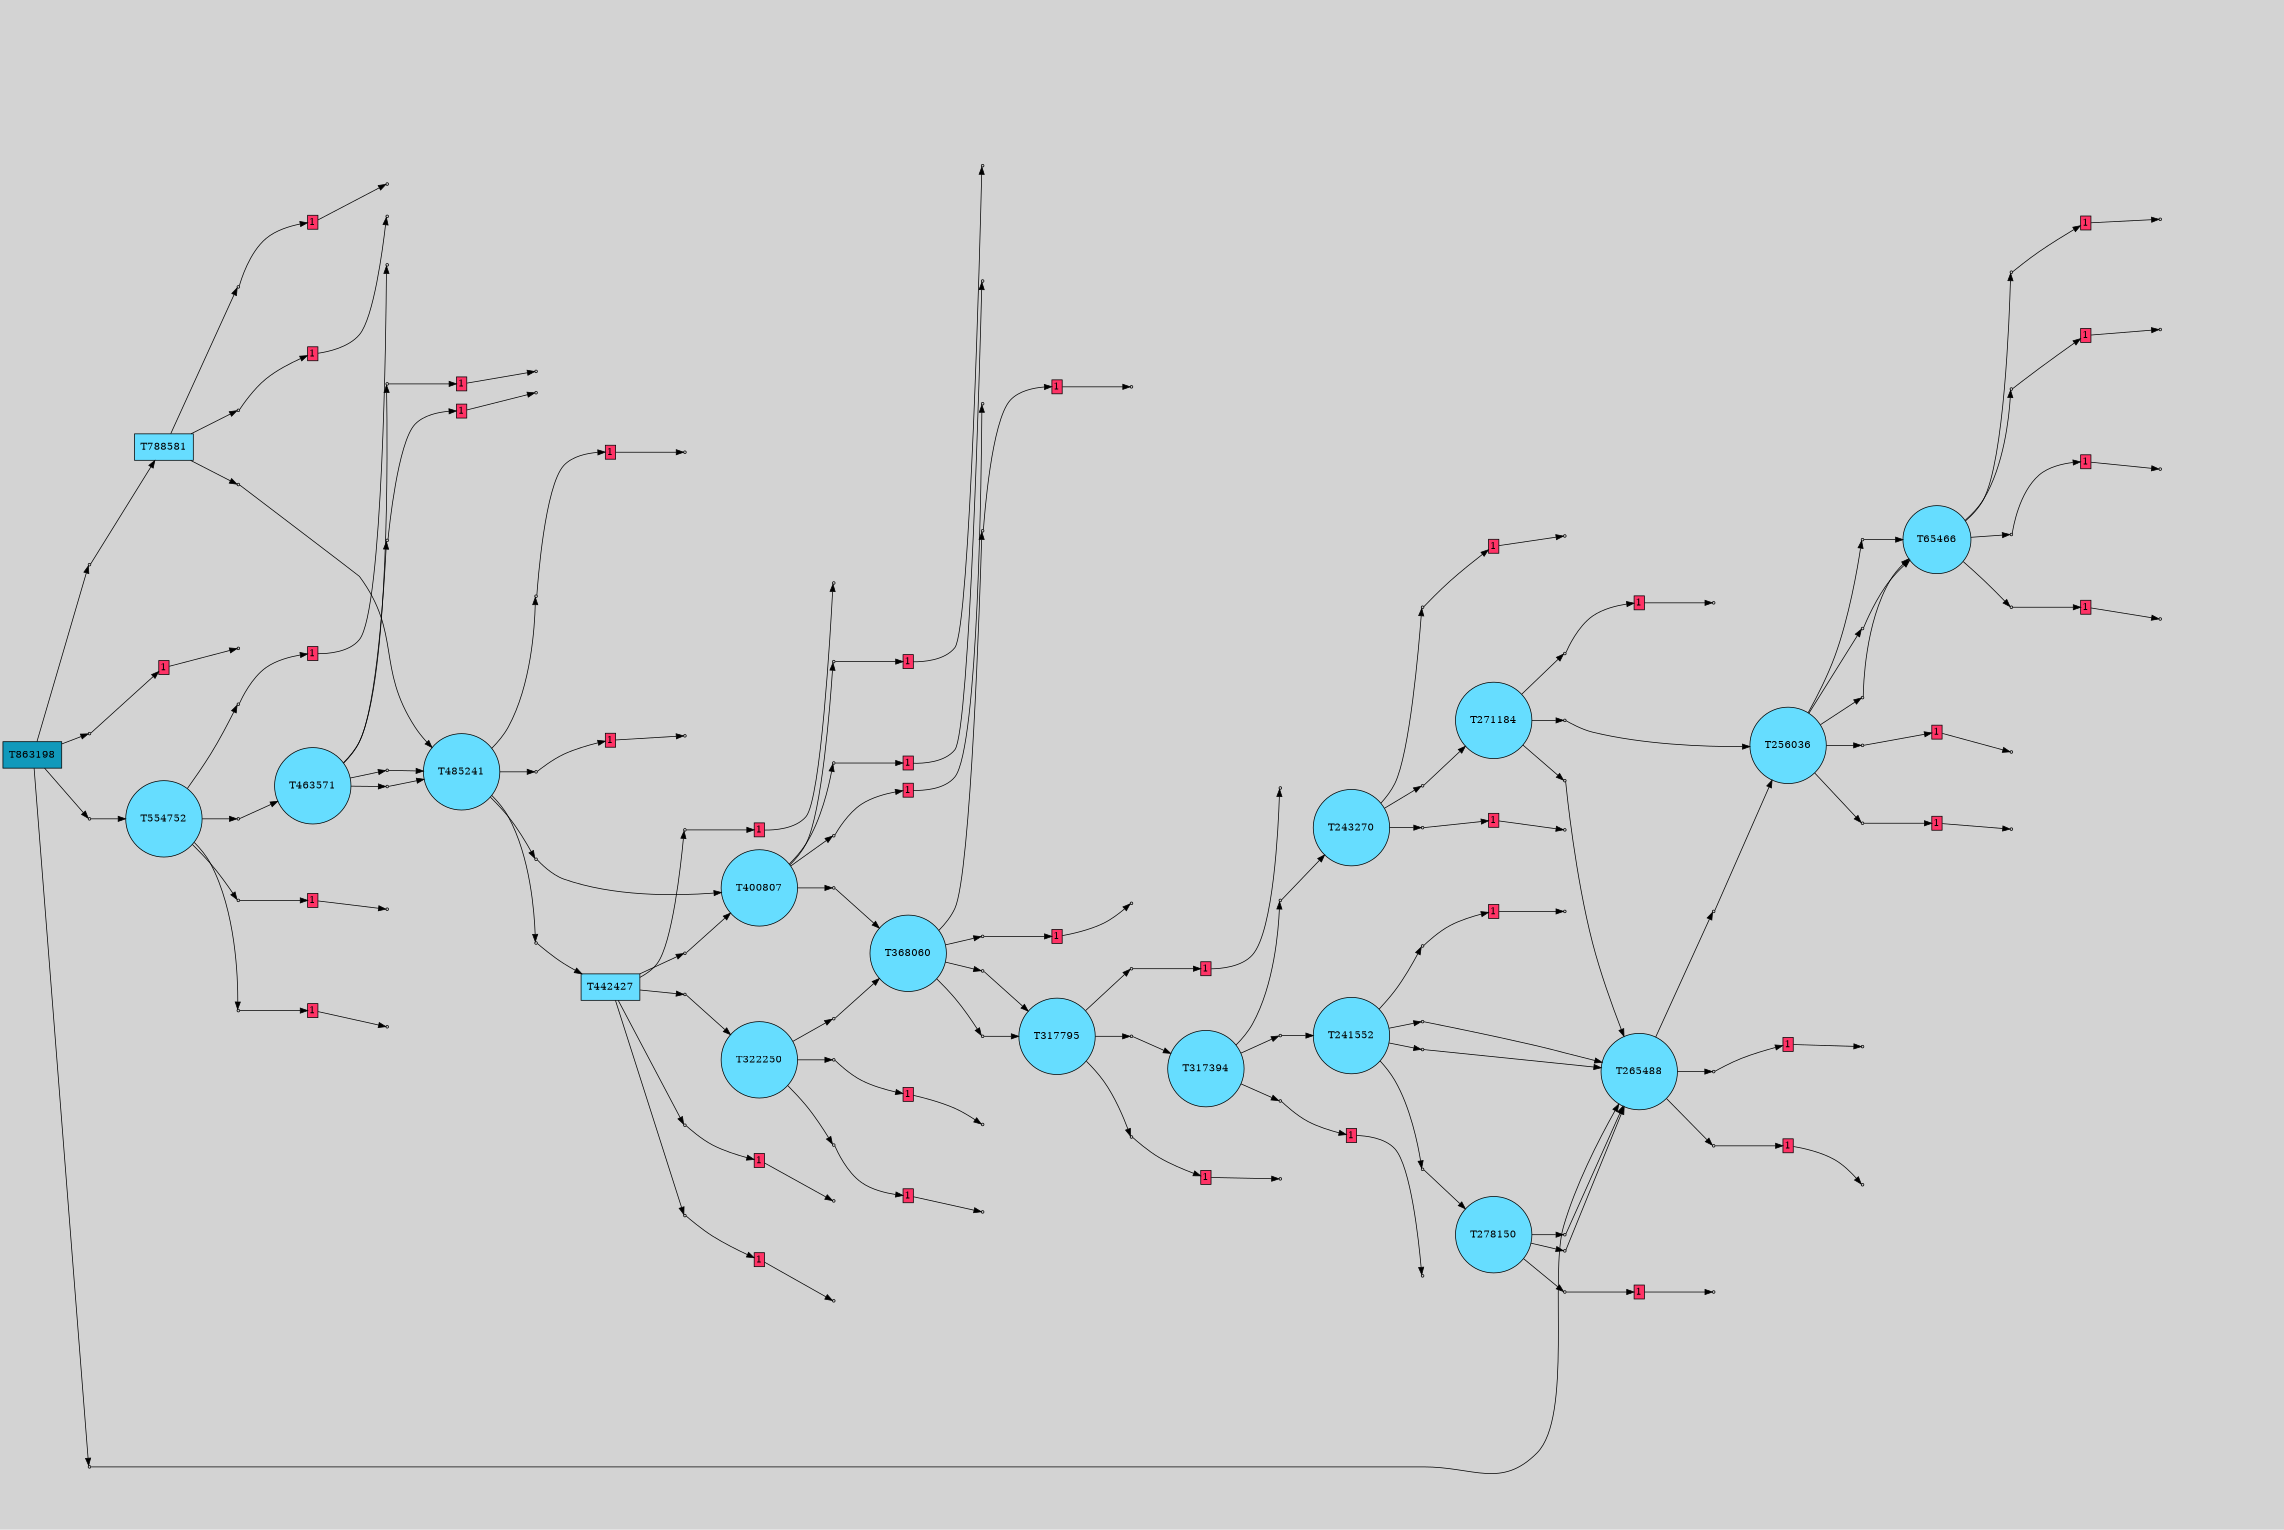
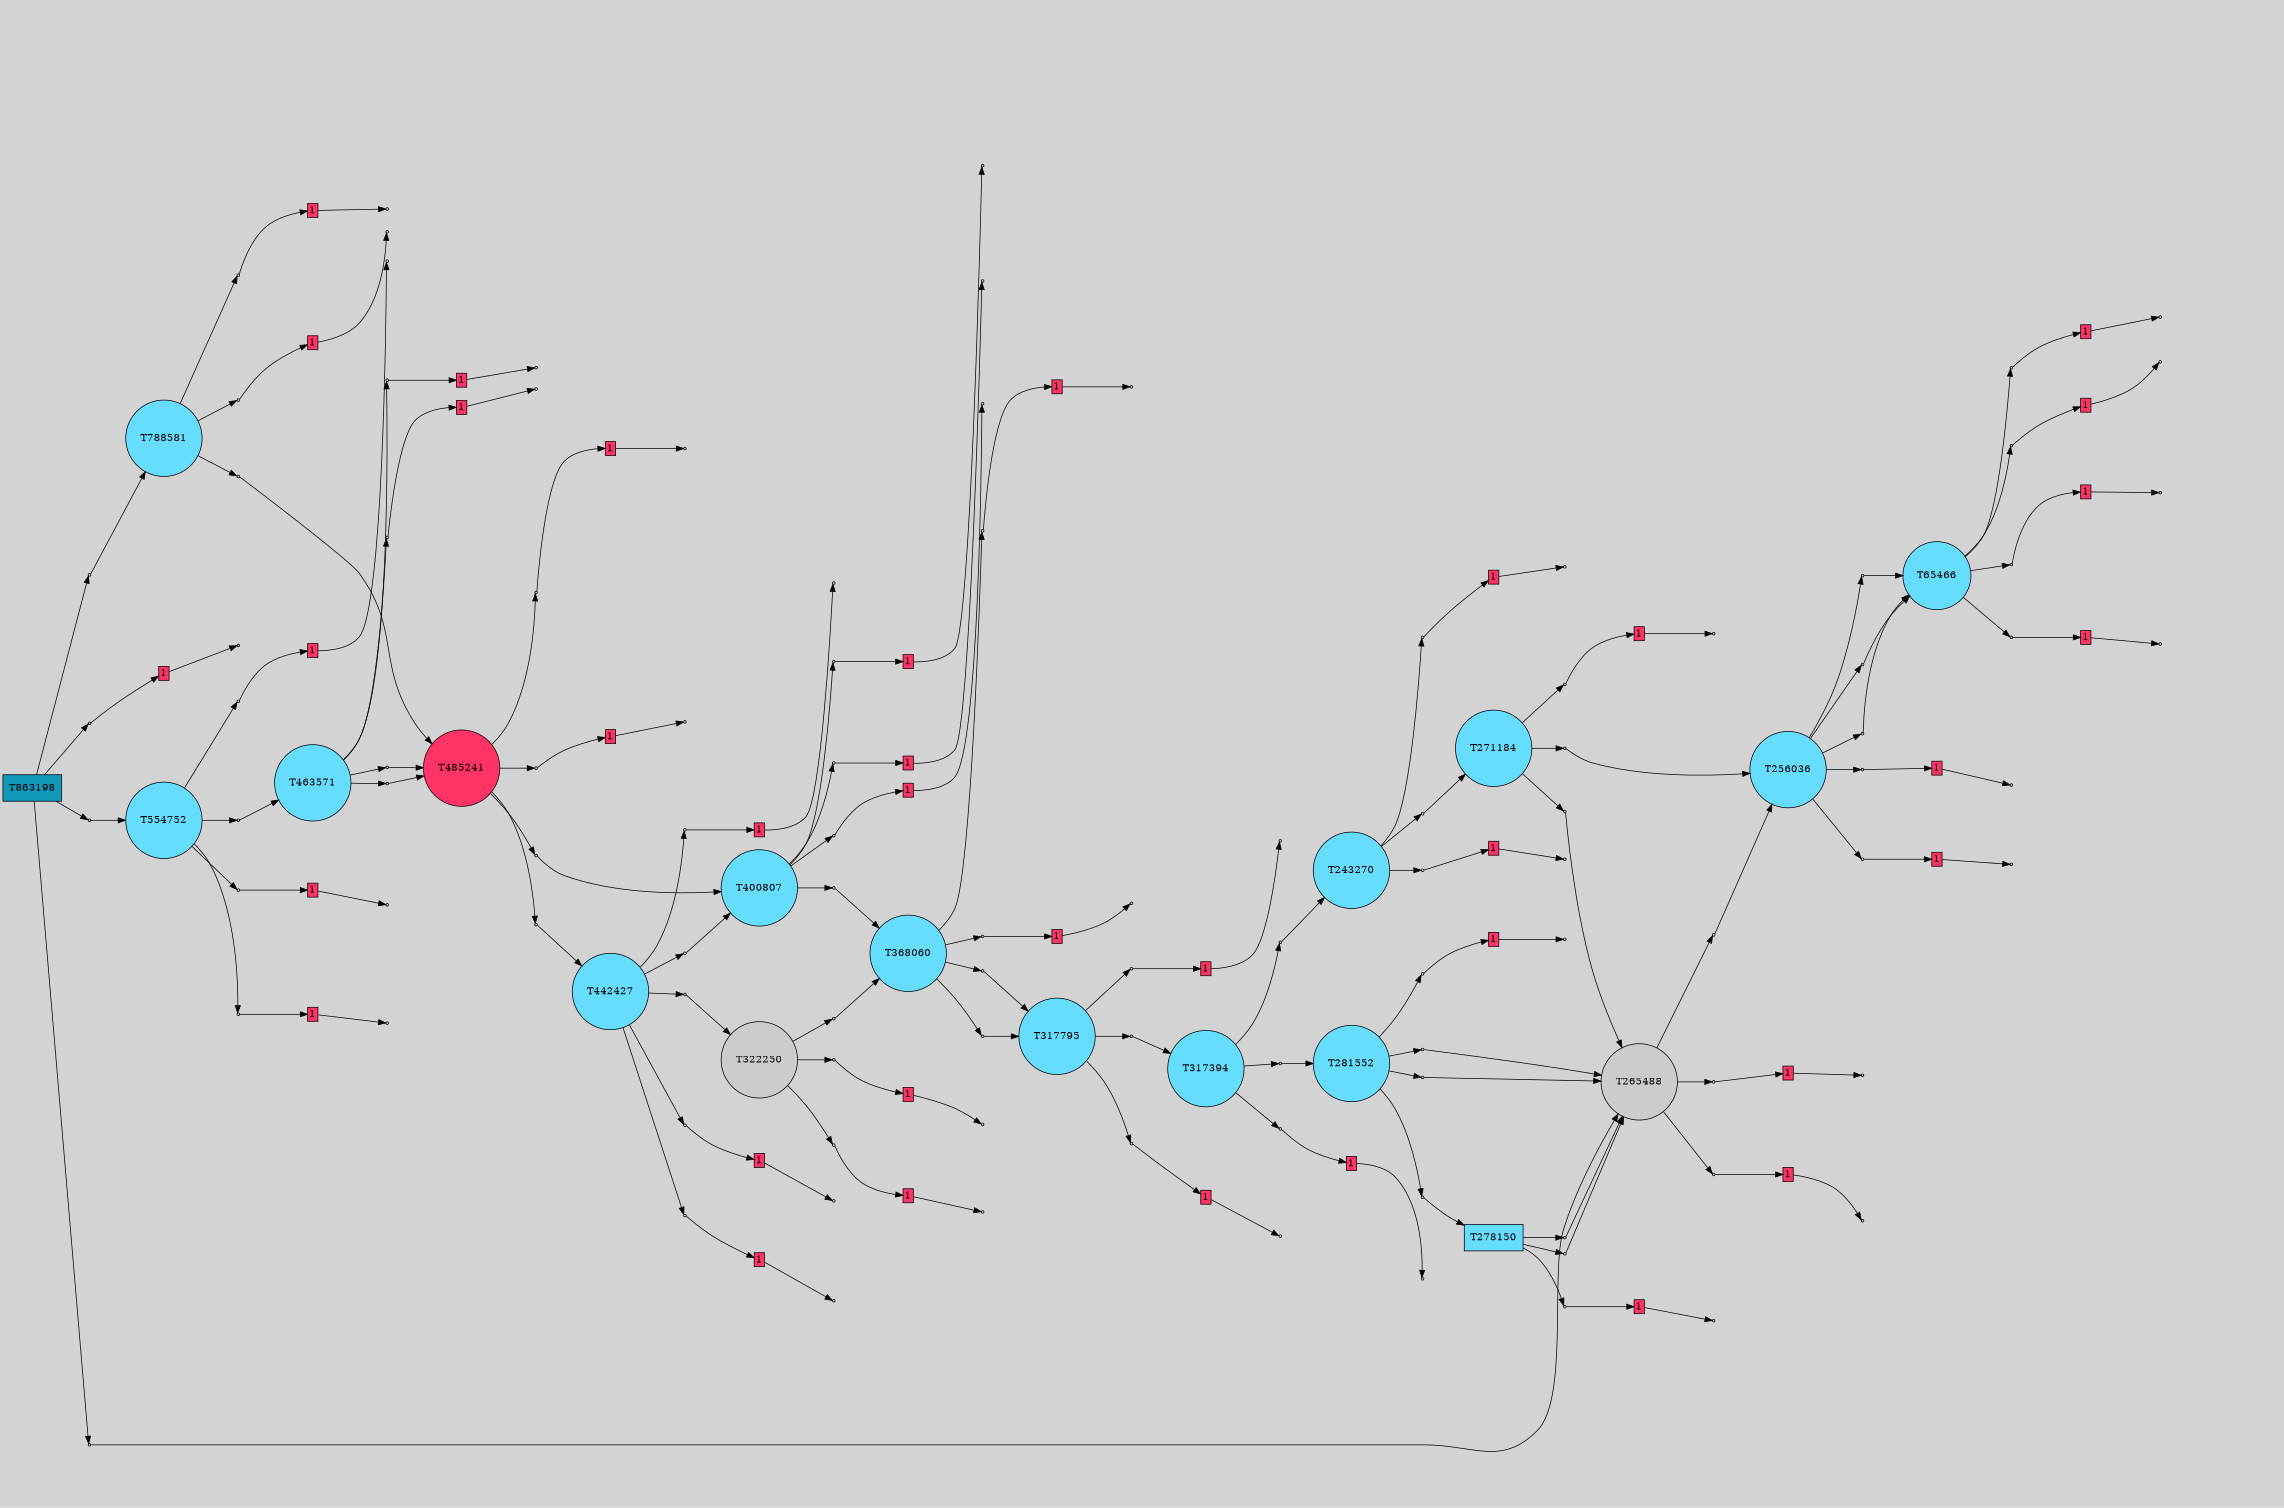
(164, 447) -> (164, 438)
(462, 772) -> (462, 768)
(610, 987) -> (610, 992)
(1351, 1036) -> (1351, 1064)
(759, 1060) -> (759, 1060)
(1639, 1072) -> (1639, 1082)
(1494, 1235) -> (1494, 1238)
